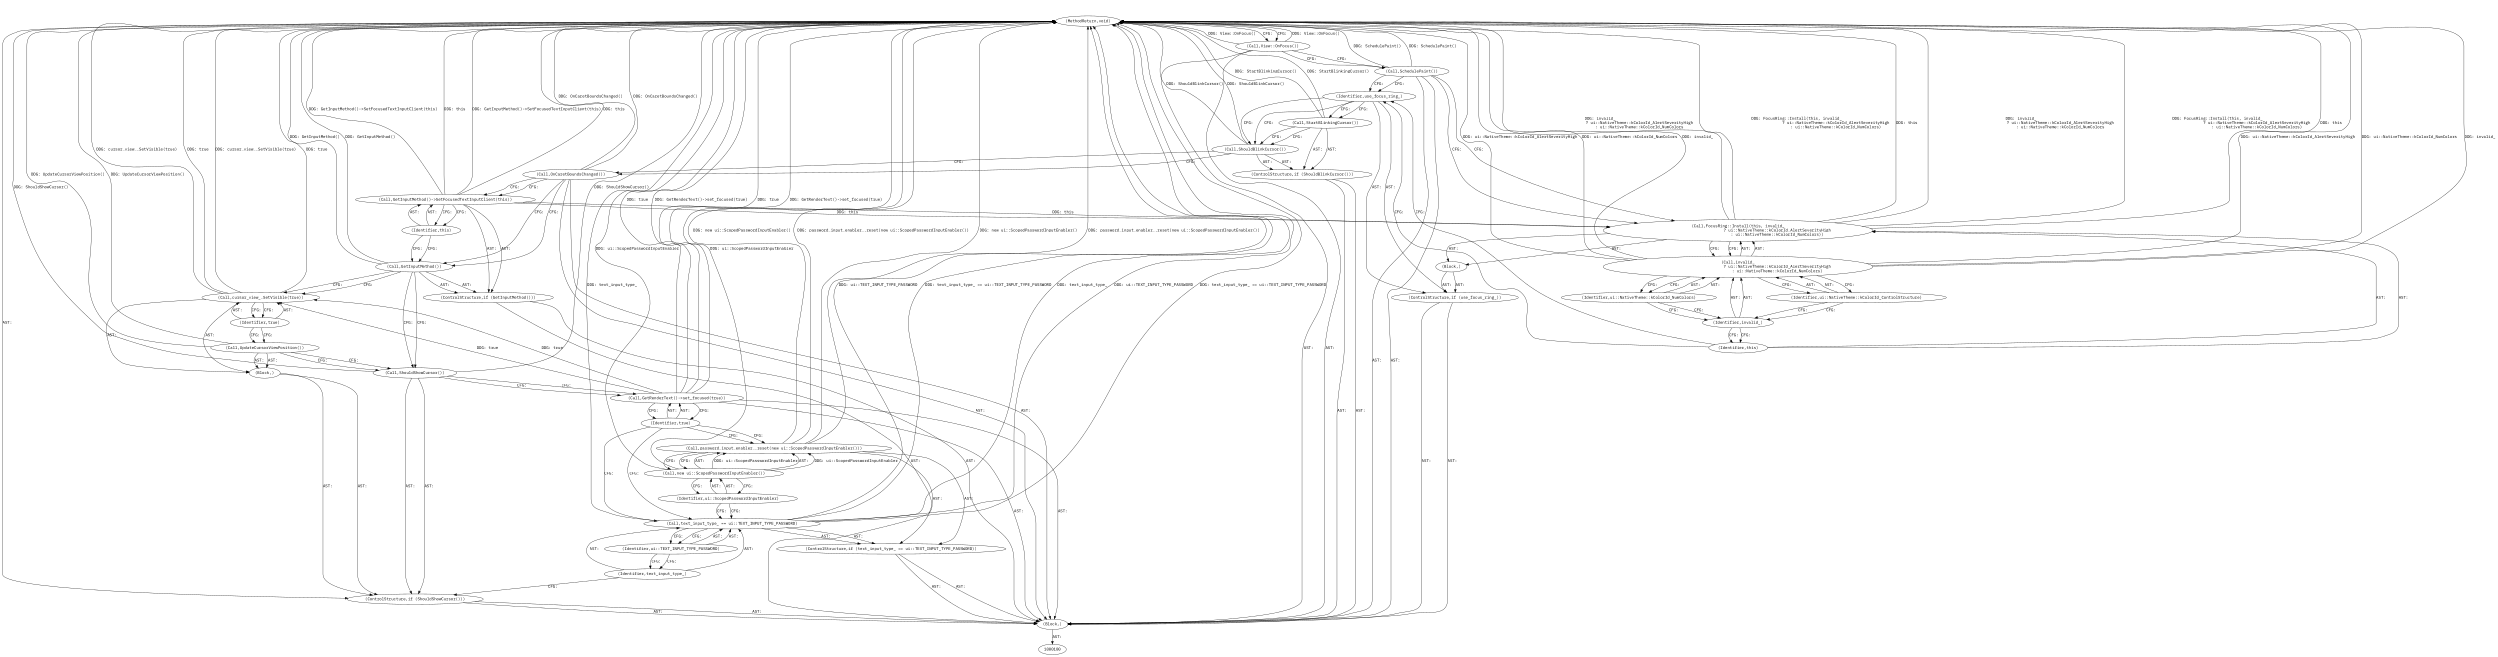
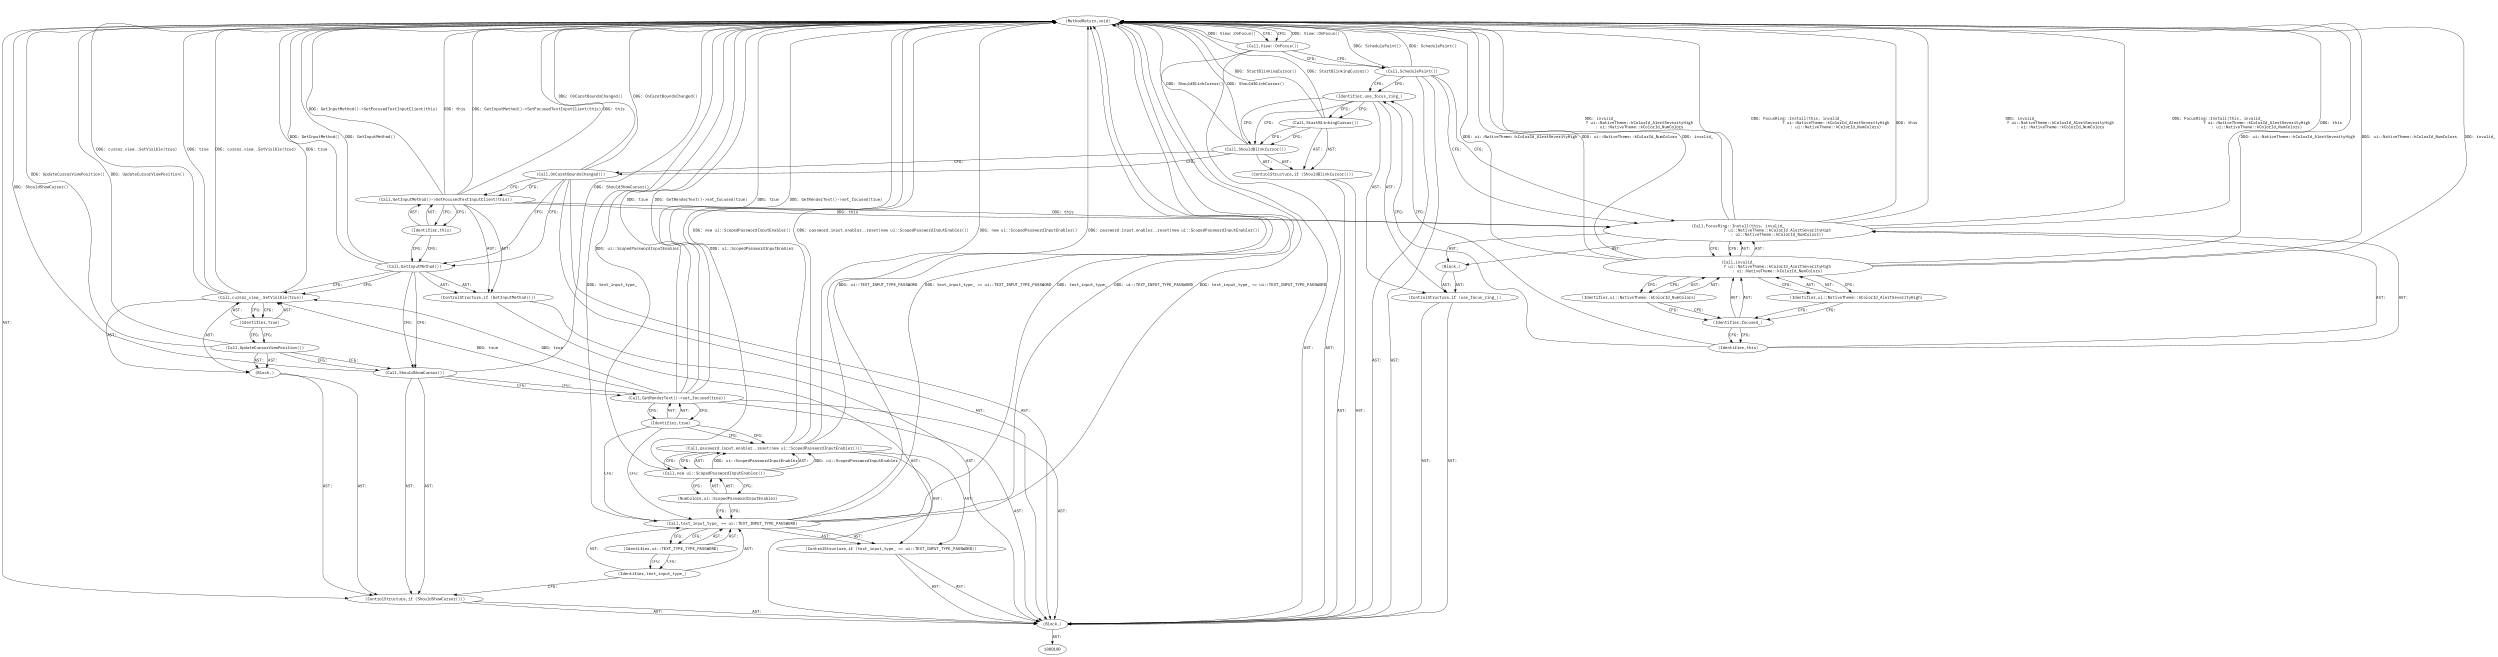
(1856, 298) -> (1856, 298)
(1738, 323) -> (1738, 323)
(728, 499) -> (728, 499)
(671, 549) -> (671, 549)
